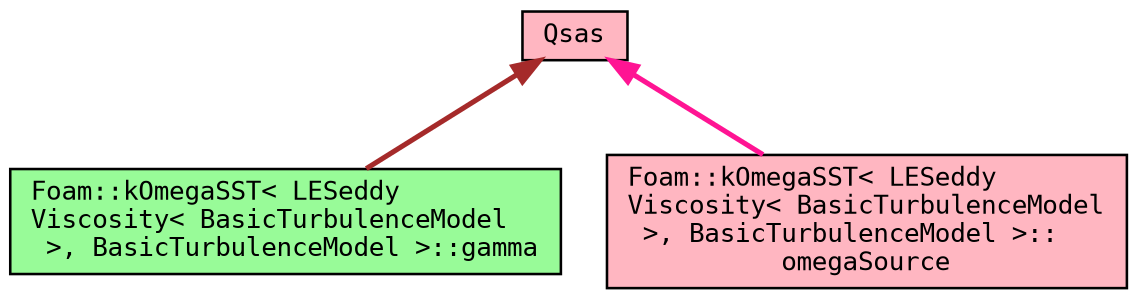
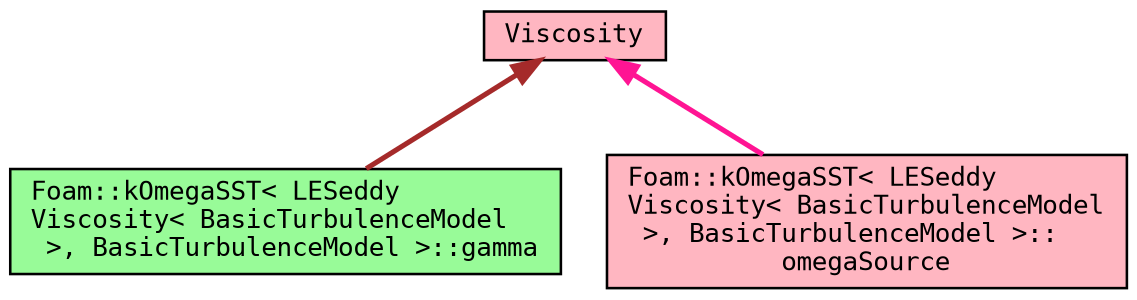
(575, 36) -> (575, 36)
